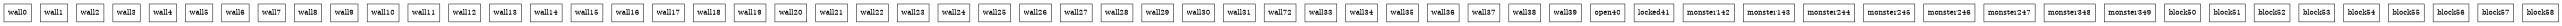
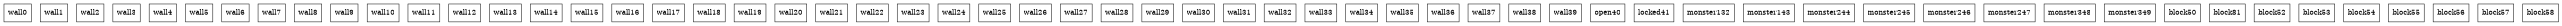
(1280, 13) -> (1280, 13)
(1709, 13) -> (1709, 13)
(2227, 13) -> (2227, 13)
